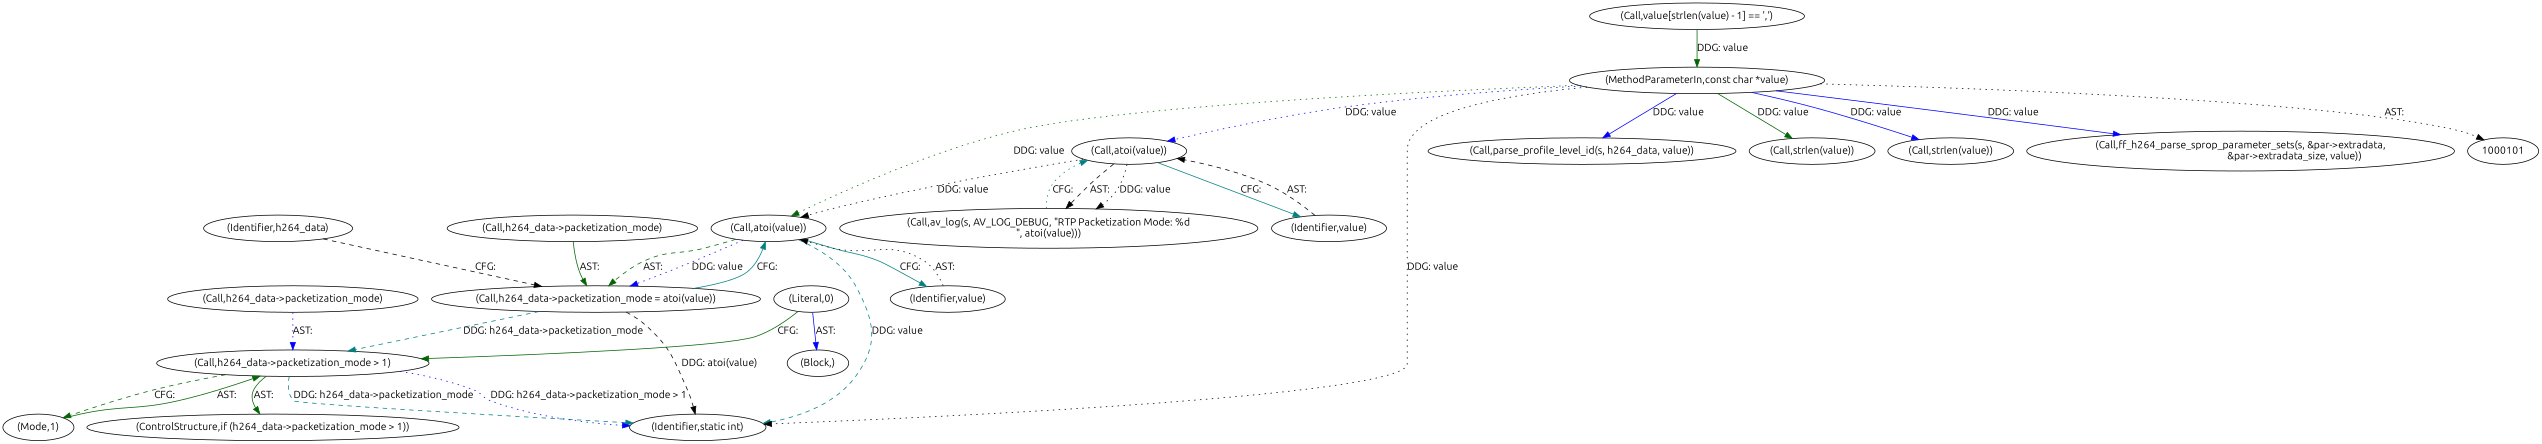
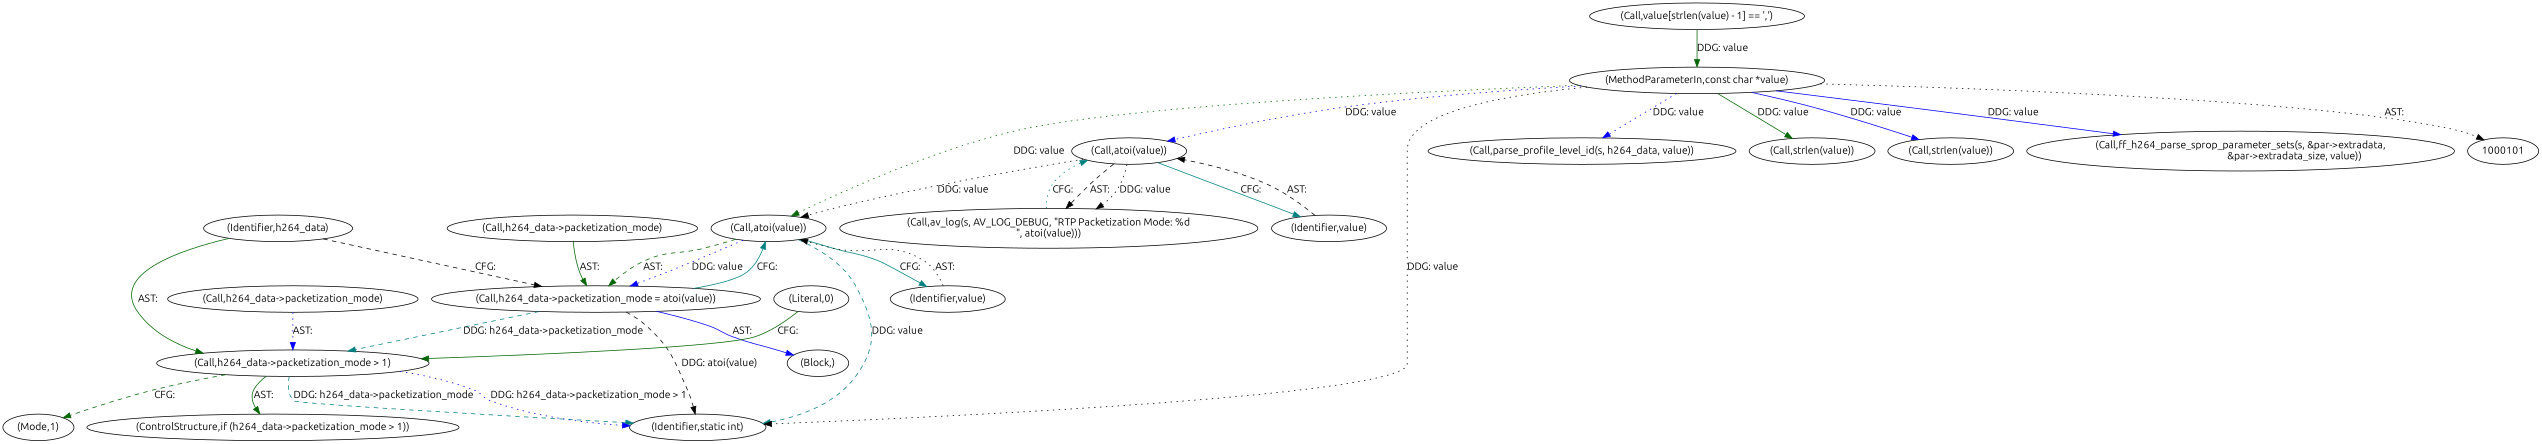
(1643, 114) -> (1643, 114)
(814, 327) -> (722, 332)
(160, 404) -> (137, 281)
